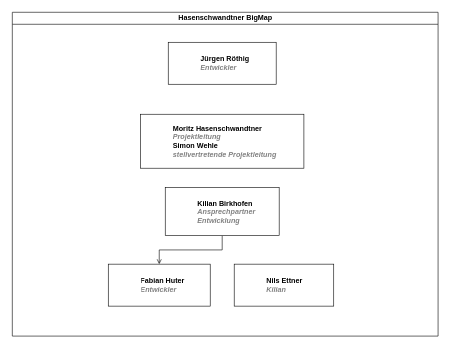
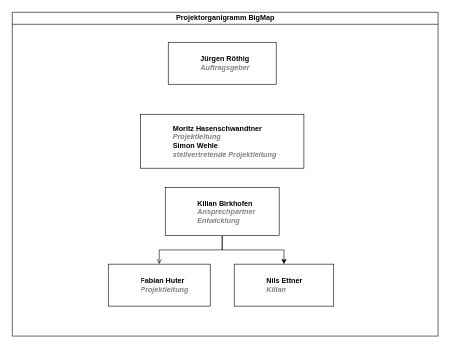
(226, 18) -> (226, 18)
(225, 63) -> (227, 63)
none -> (284, 247)
none -> (284, 260)
(163, 285) -> (167, 285)
